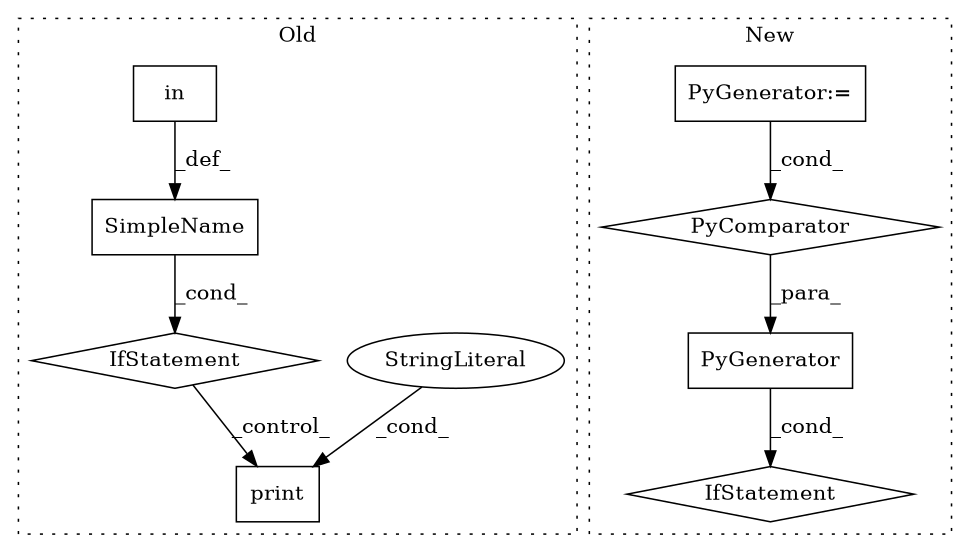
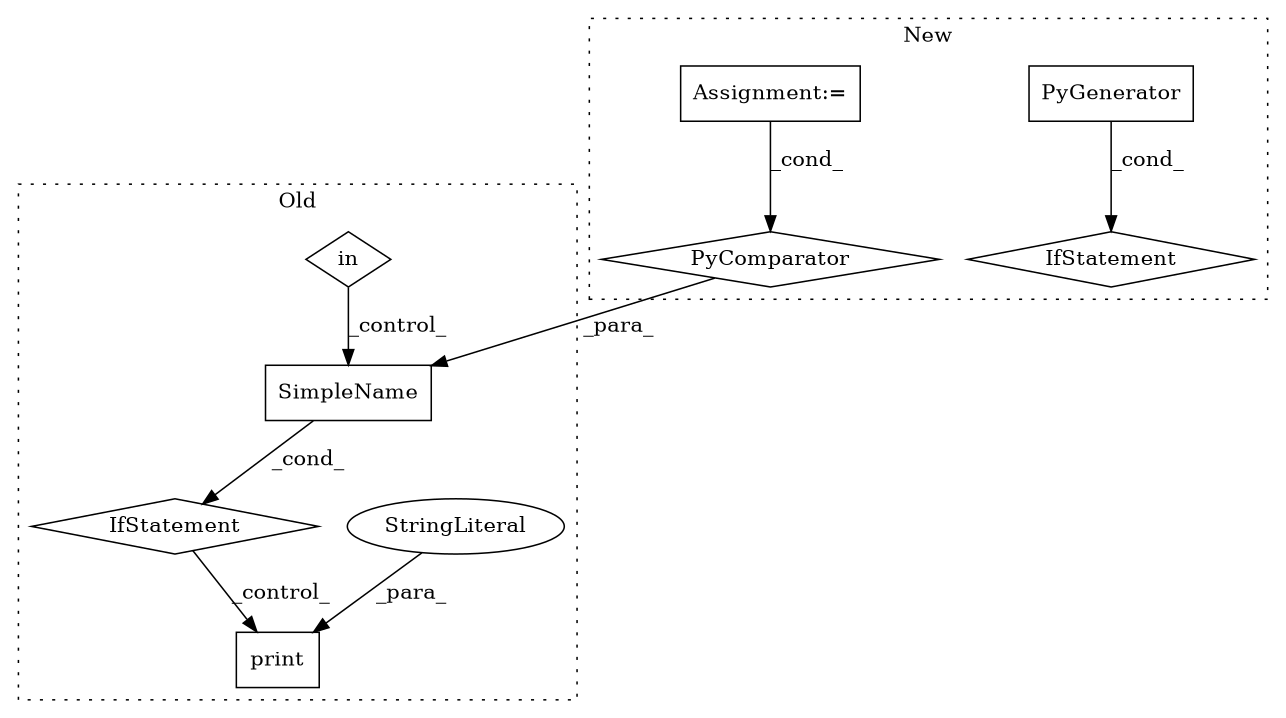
(175, 94) -> (348, 259)
(770, 94) -> (770, 94)
(203, 160) -> (397, 326)
(770, 286) -> (587, 317)
(413, 427) -> (411, 593)
